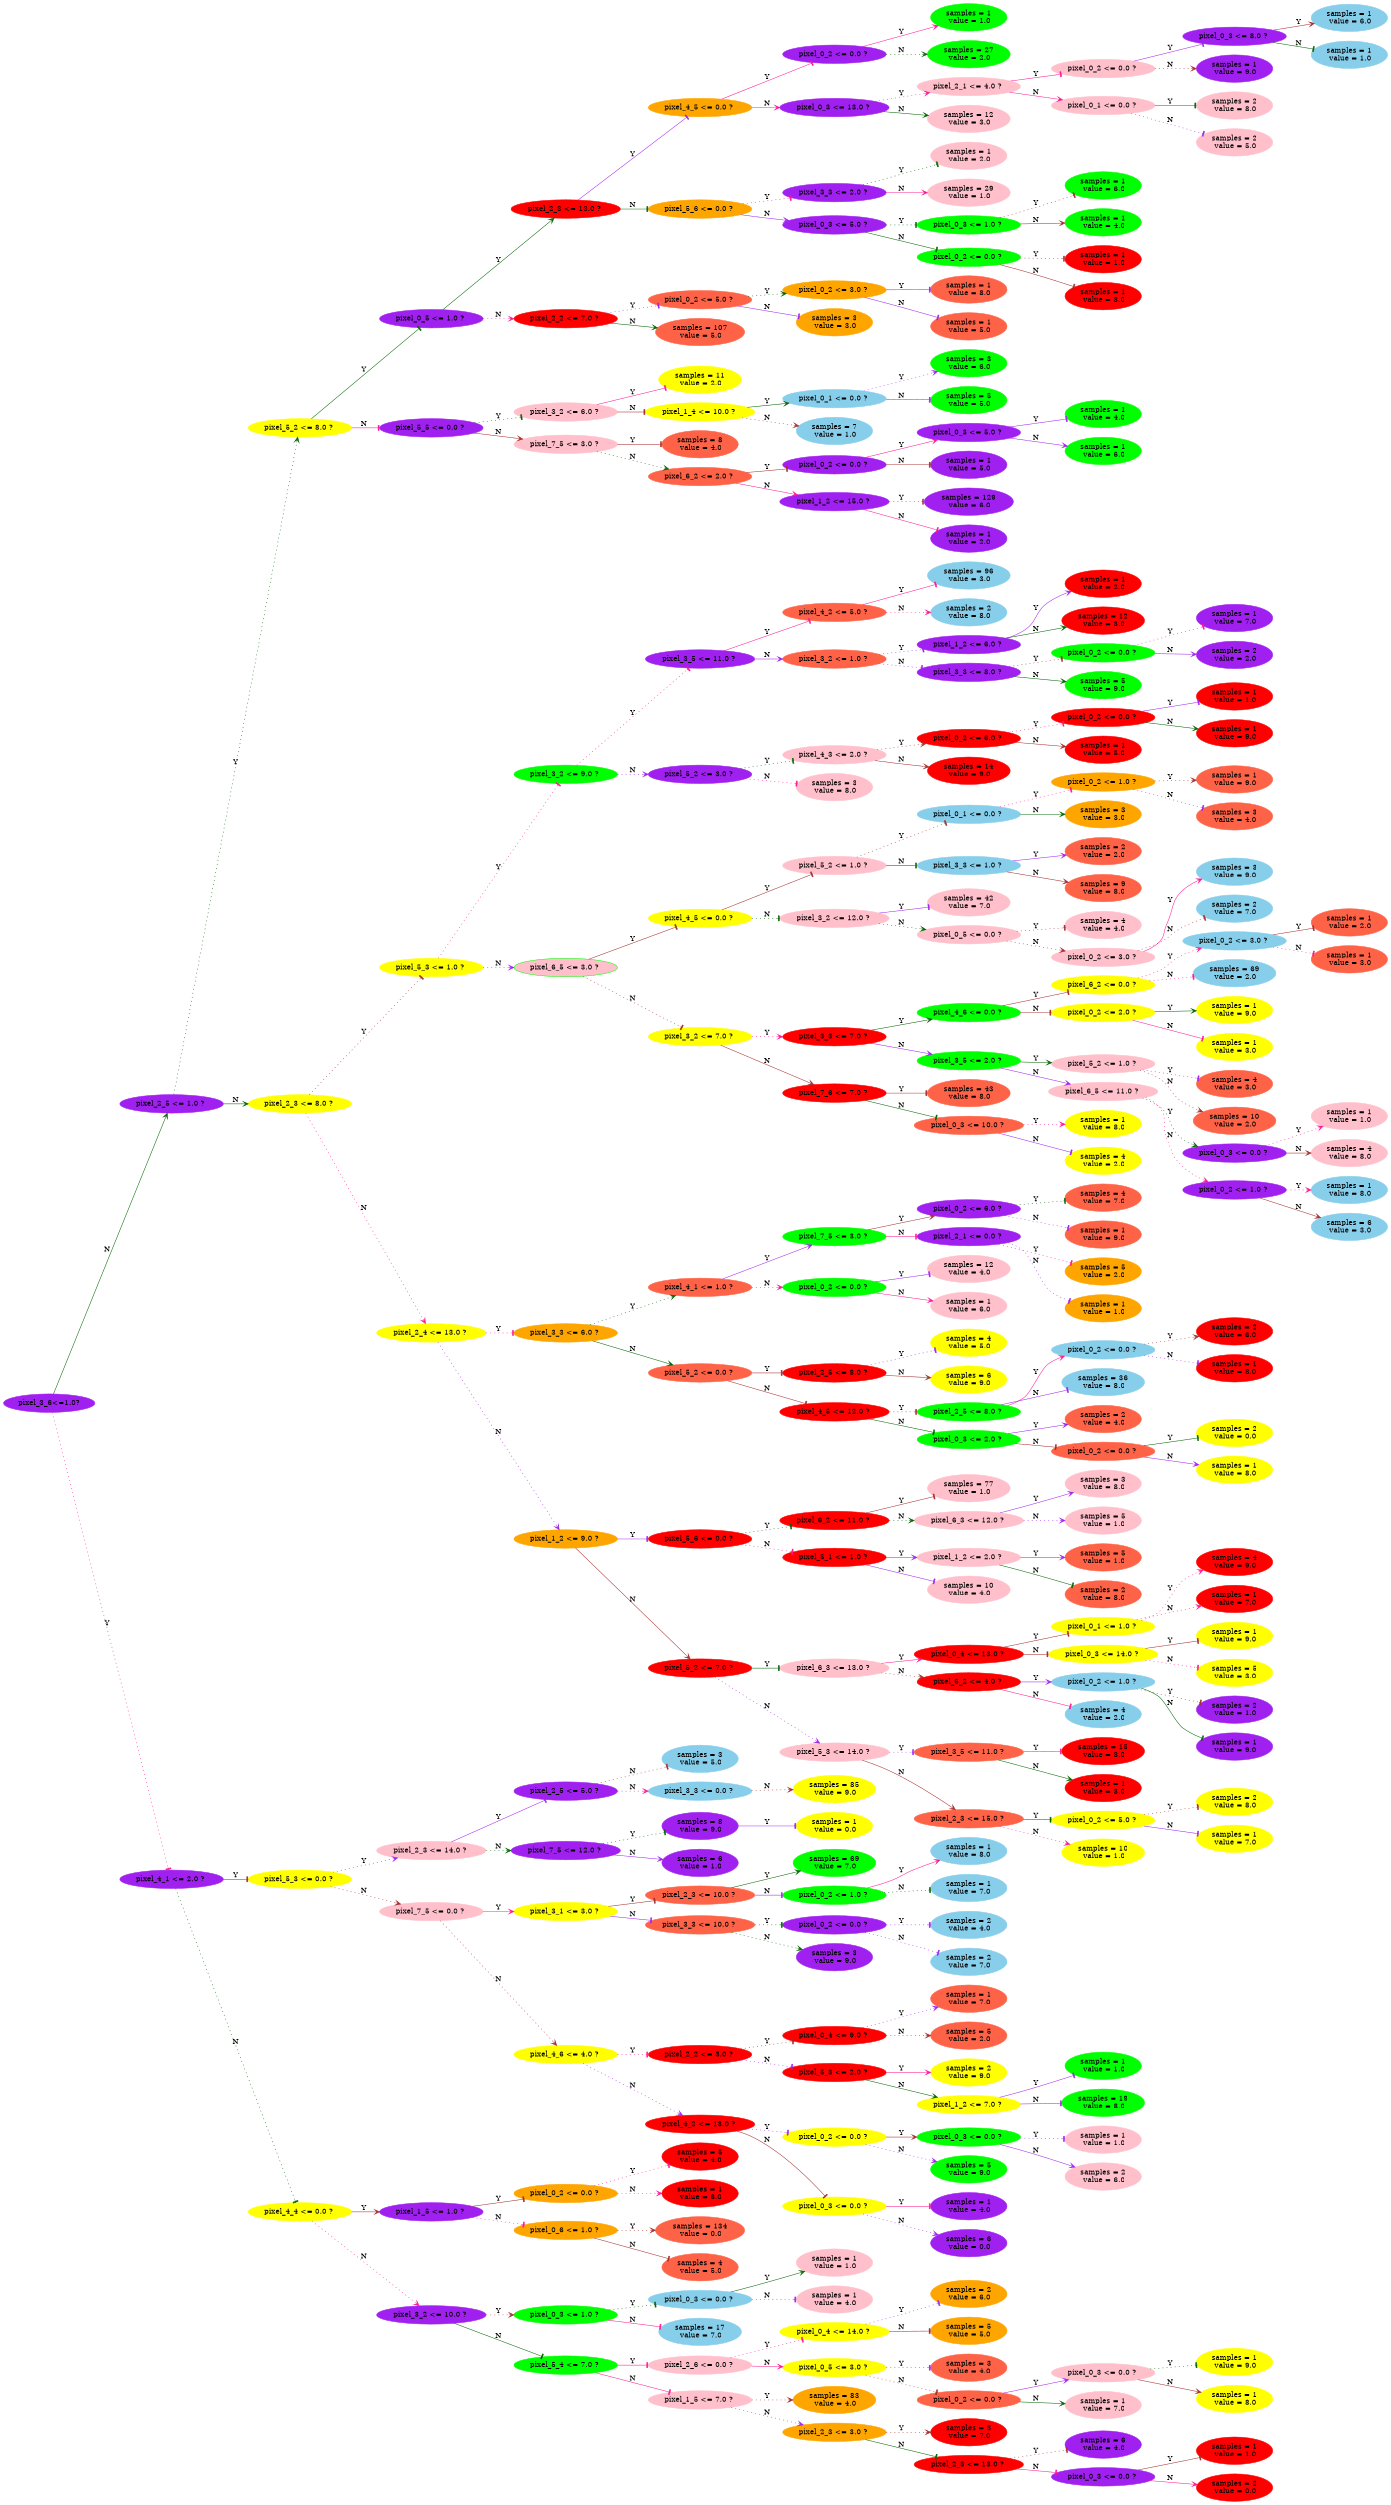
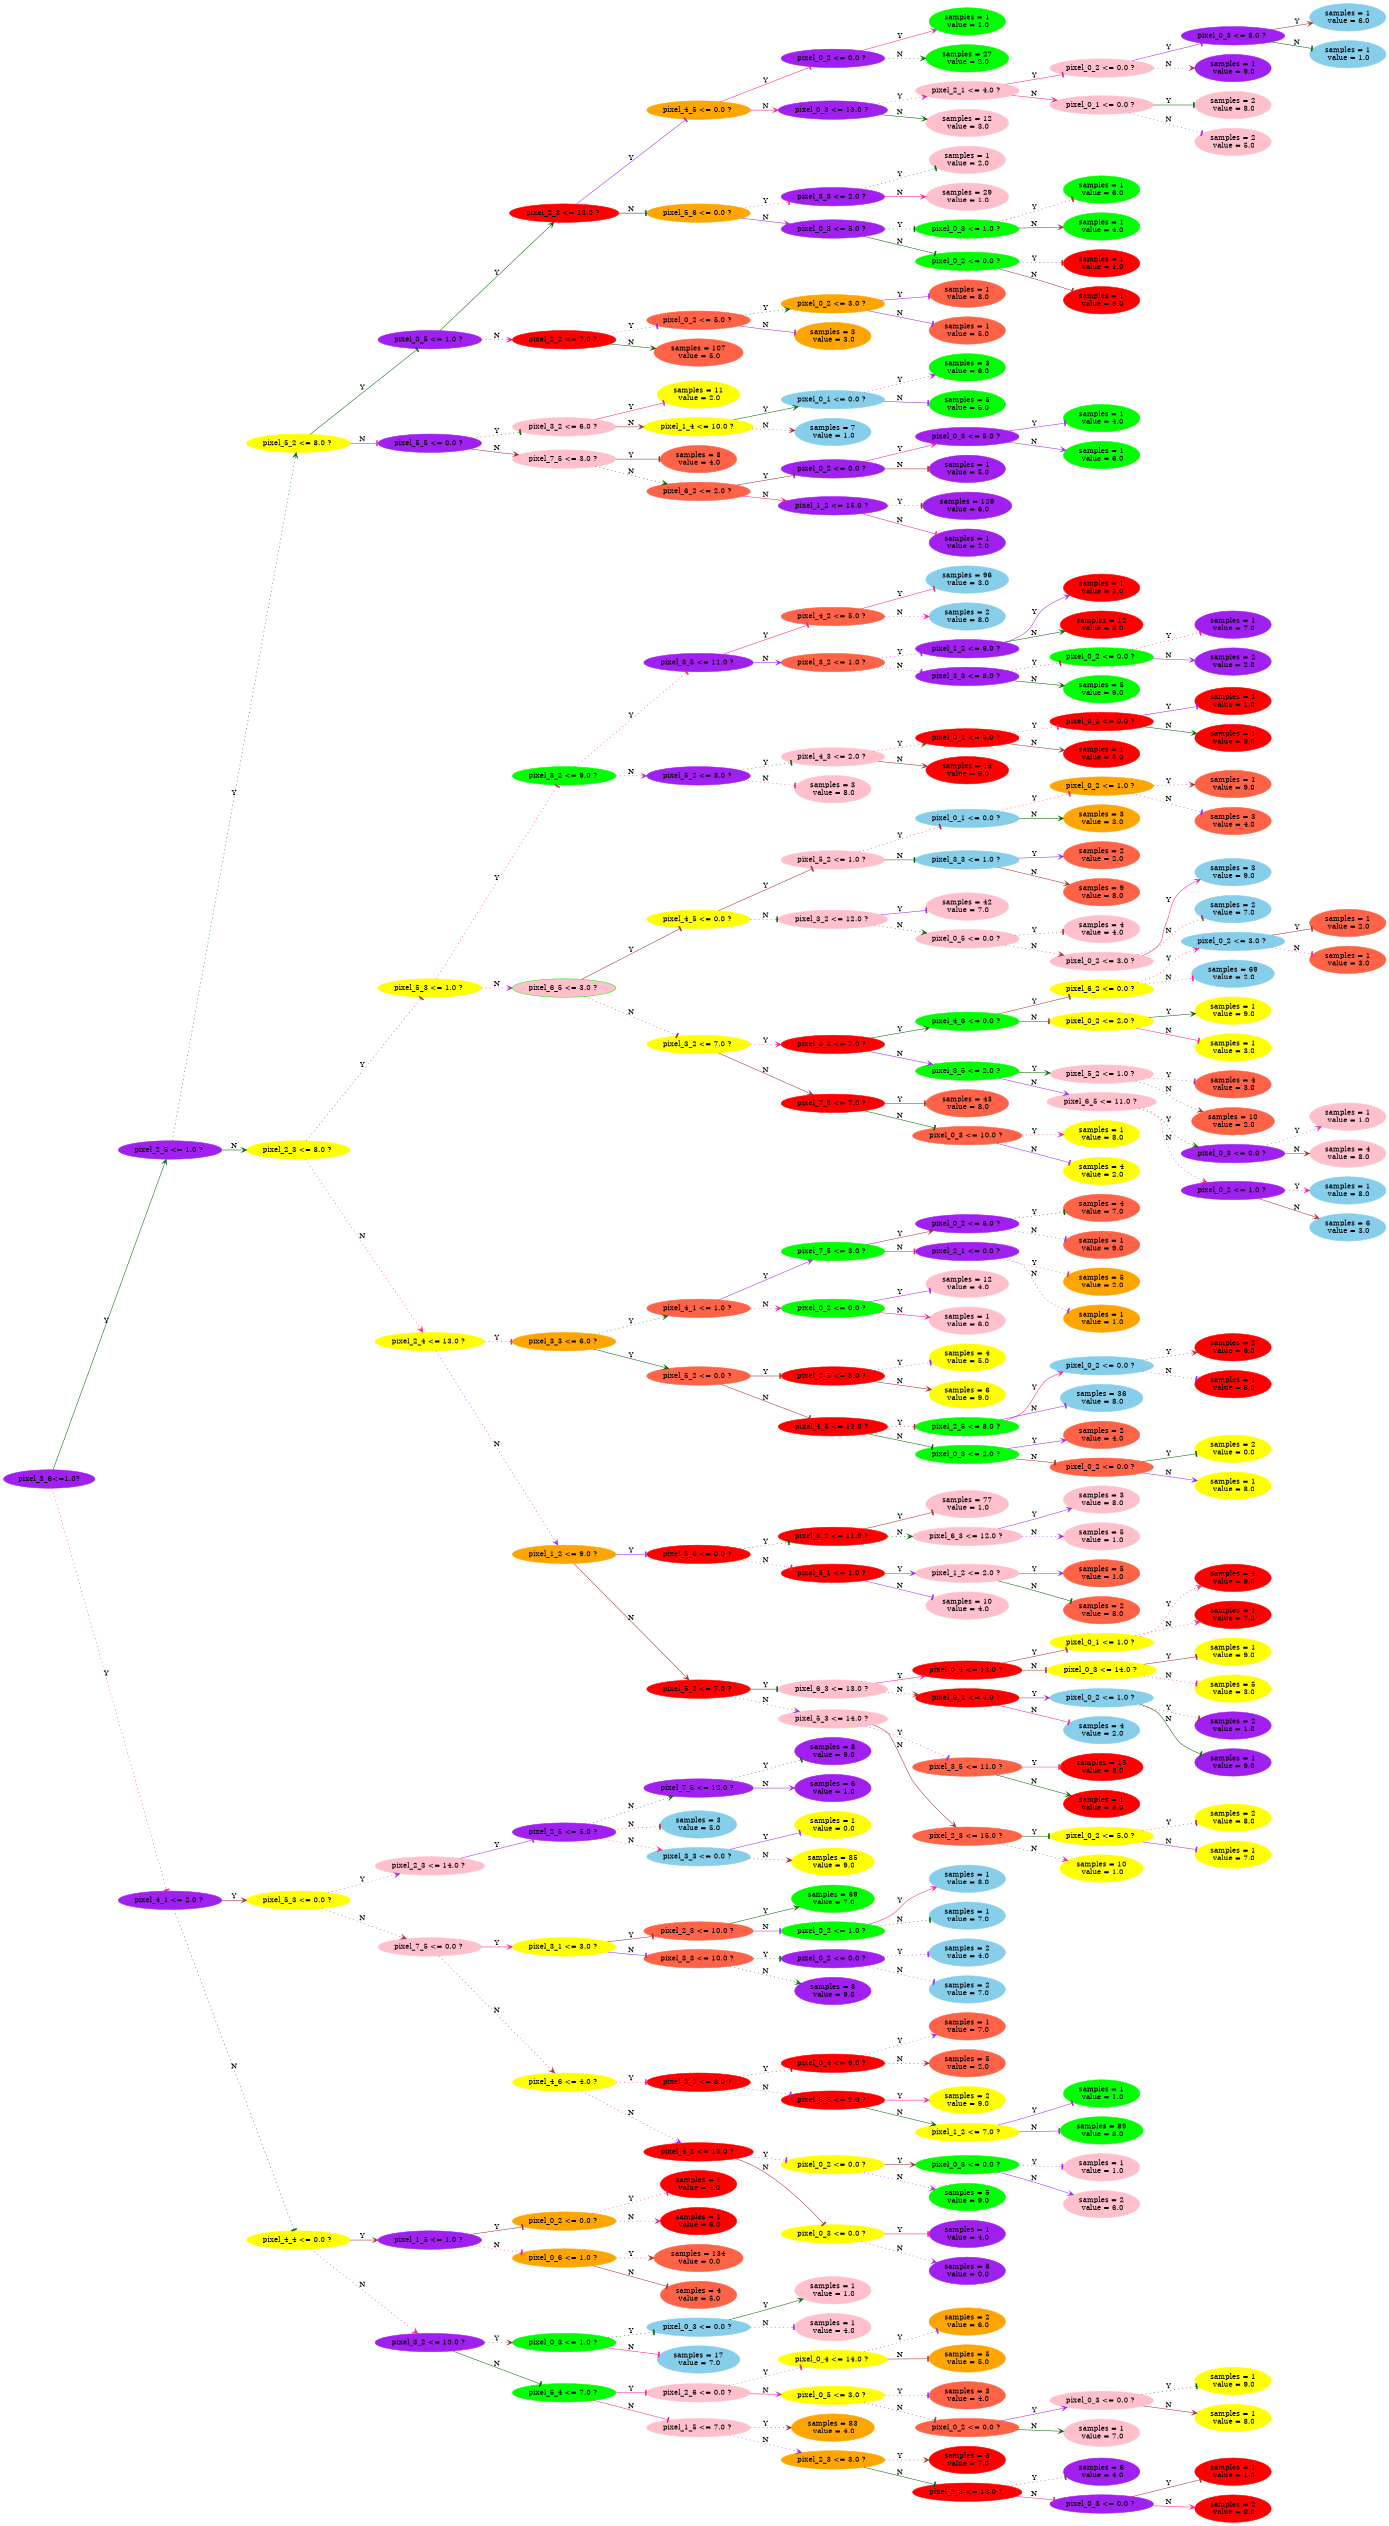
(630, 412) -> (627, 427)
(107, 1250) -> (107, 1321)
(633, 1349) -> (631, 1355)
(766, 1826) -> (764, 1841)
(496, 1851) -> (629, 1811)
(234, 1879) -> (232, 1900)
(1103, 2103) -> (1102, 2130)
